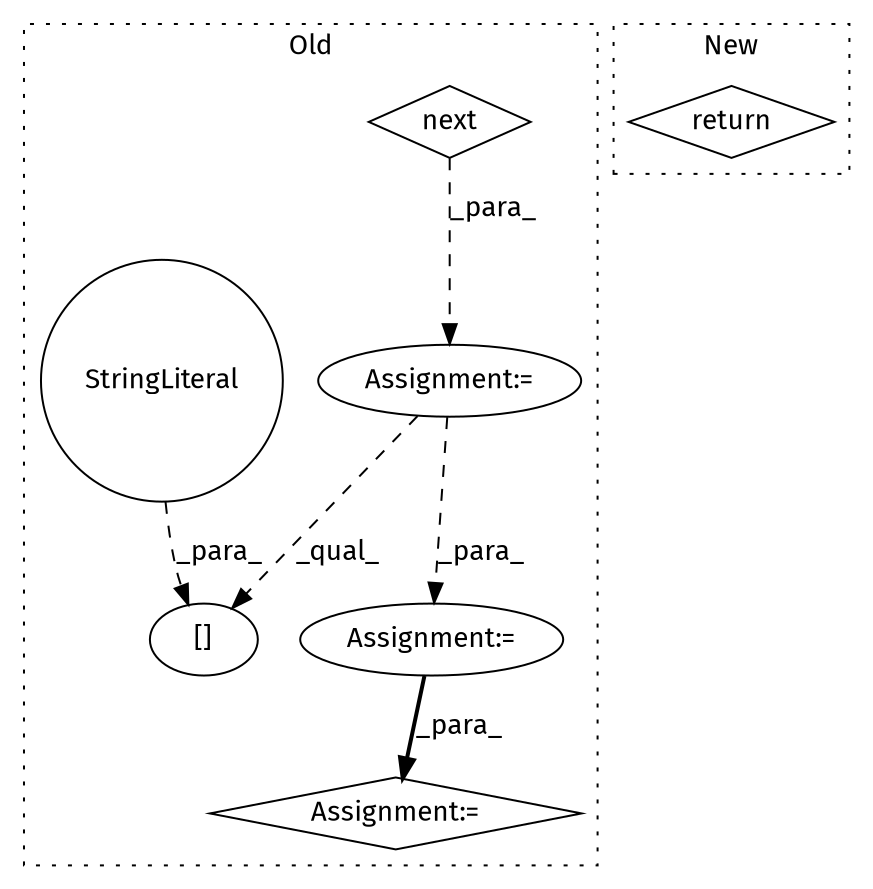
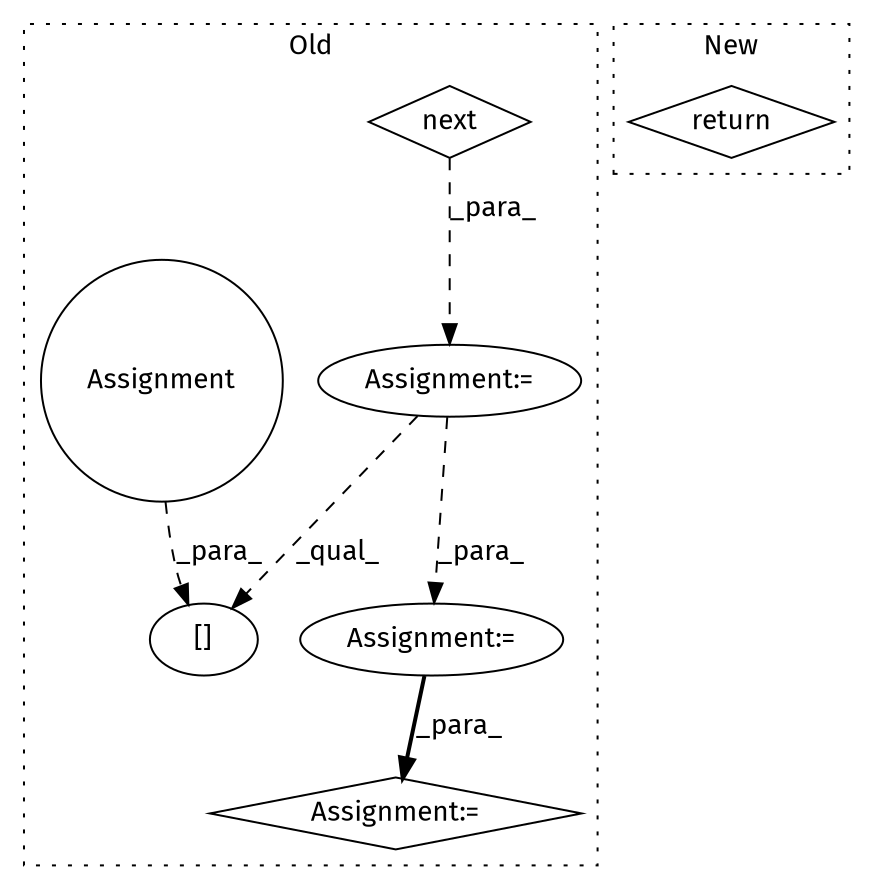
(162, 381) -> (162, 381)
